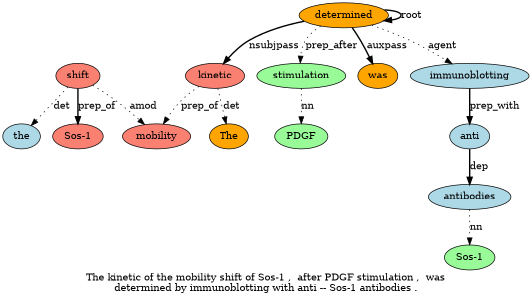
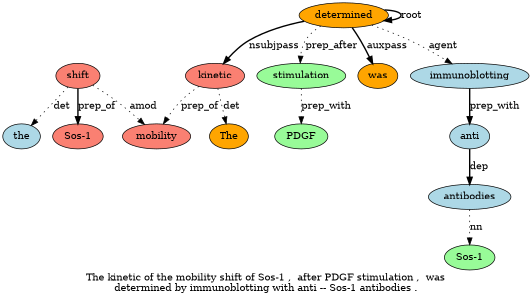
(308, 106) -> (326, 106)
